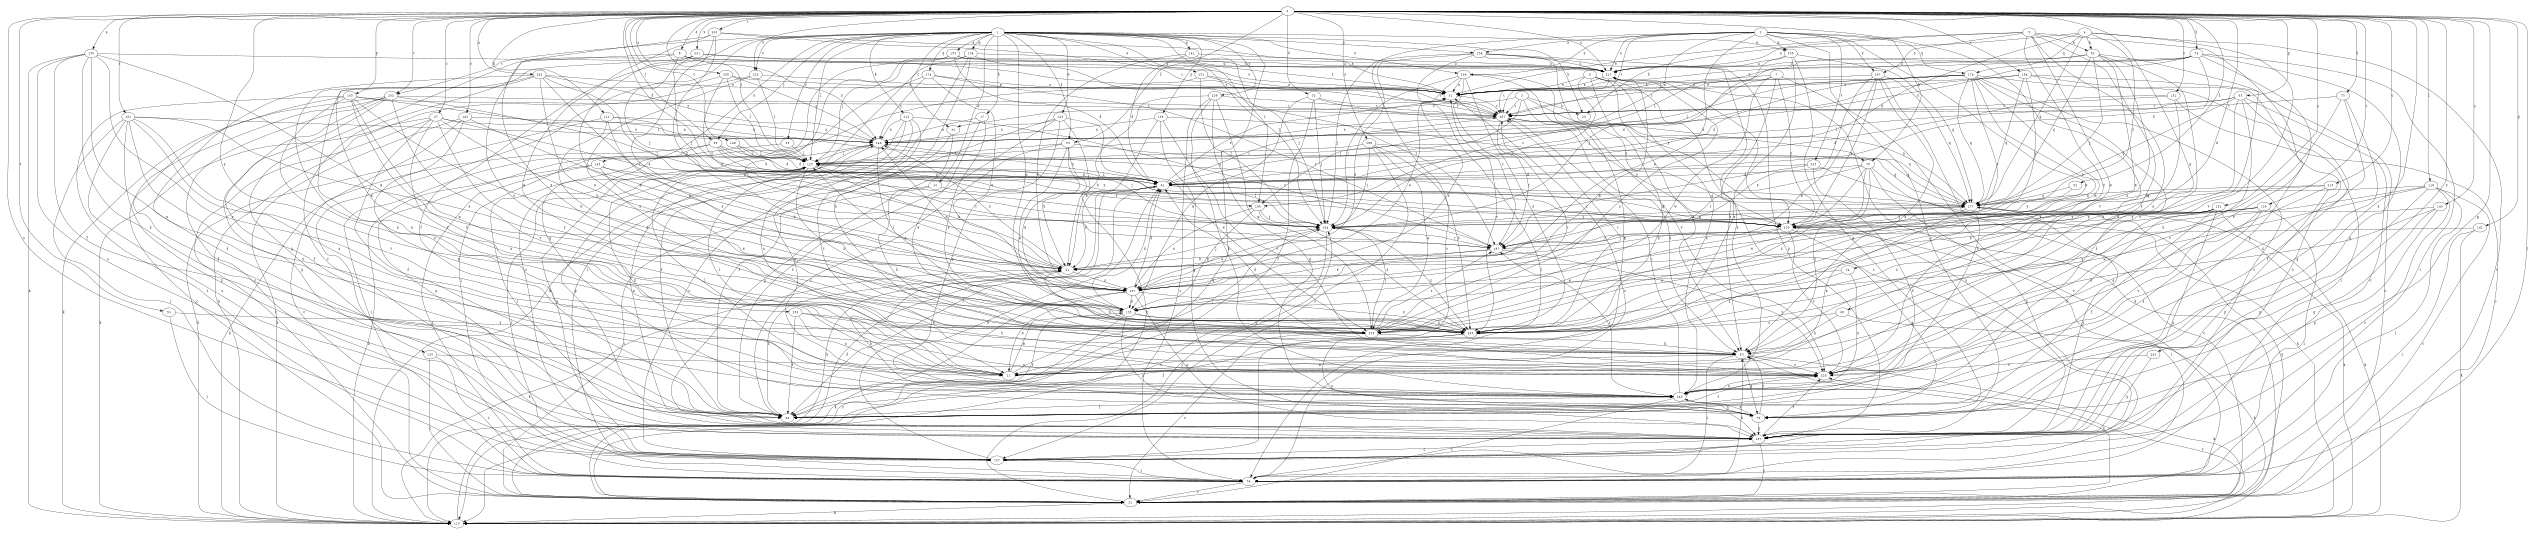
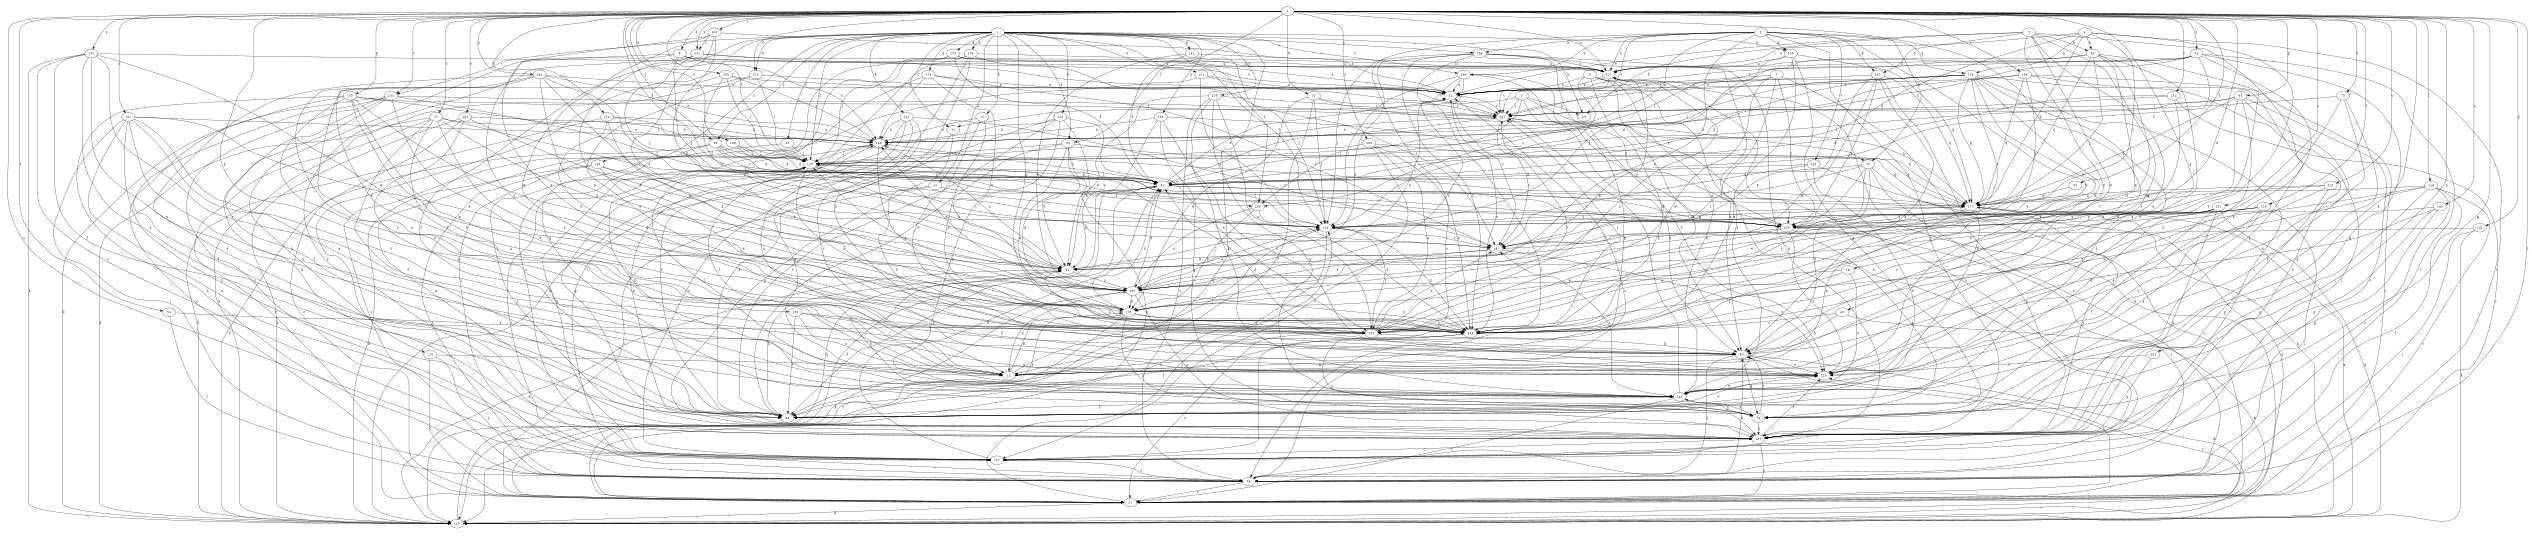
(1168, 72) -> (704, 42)
(1362, 195) -> none
(1273, 221) -> none
(1541, 228) -> (1450, 168)
